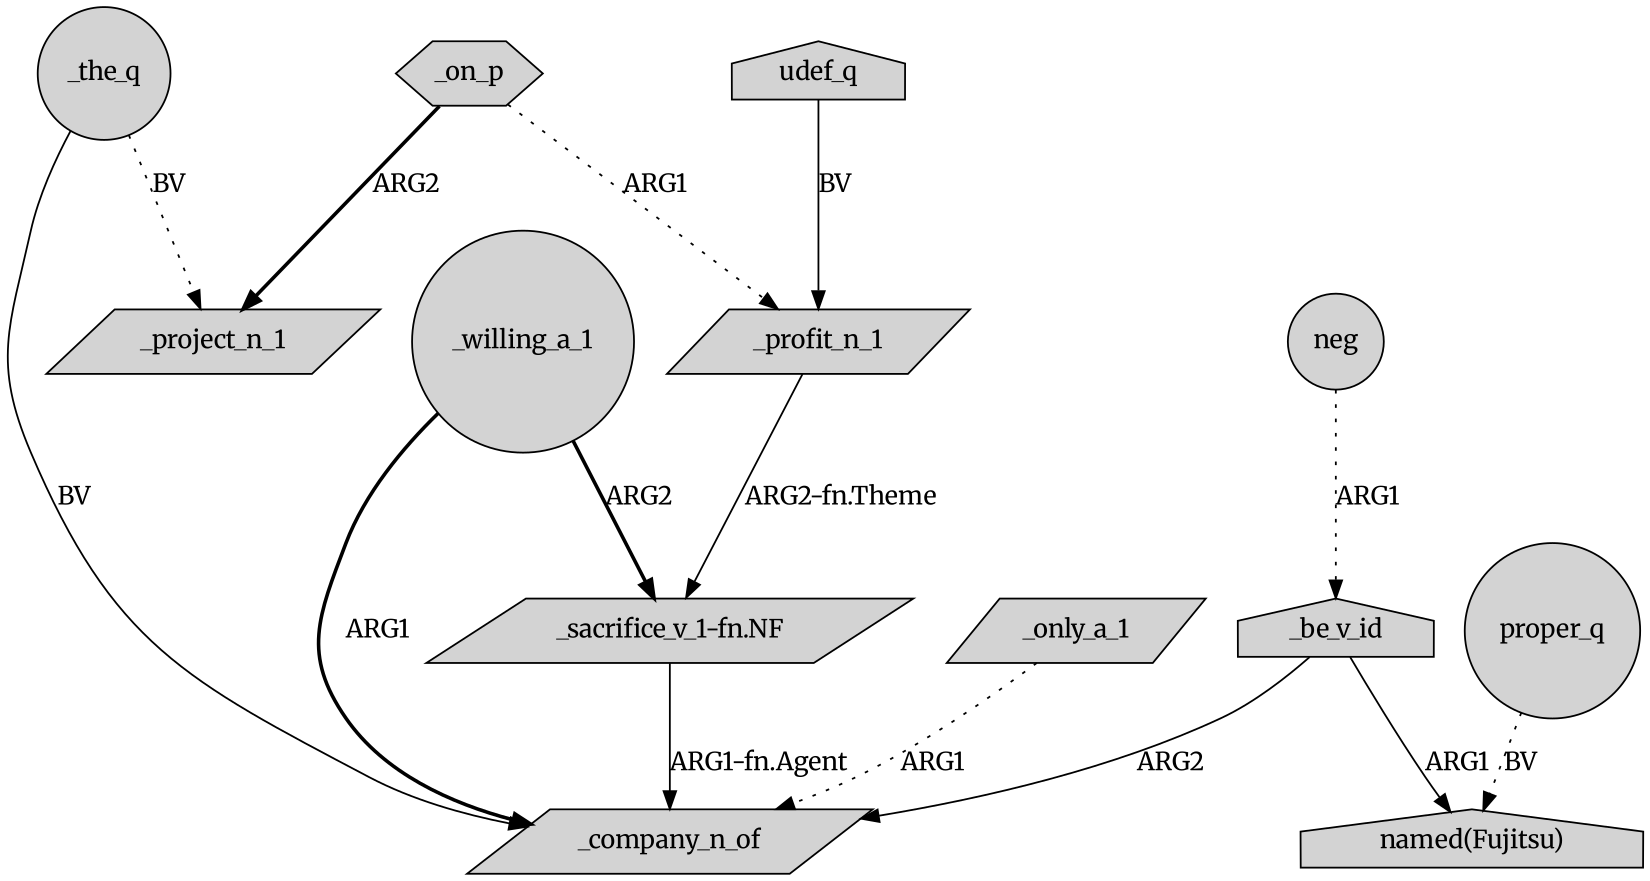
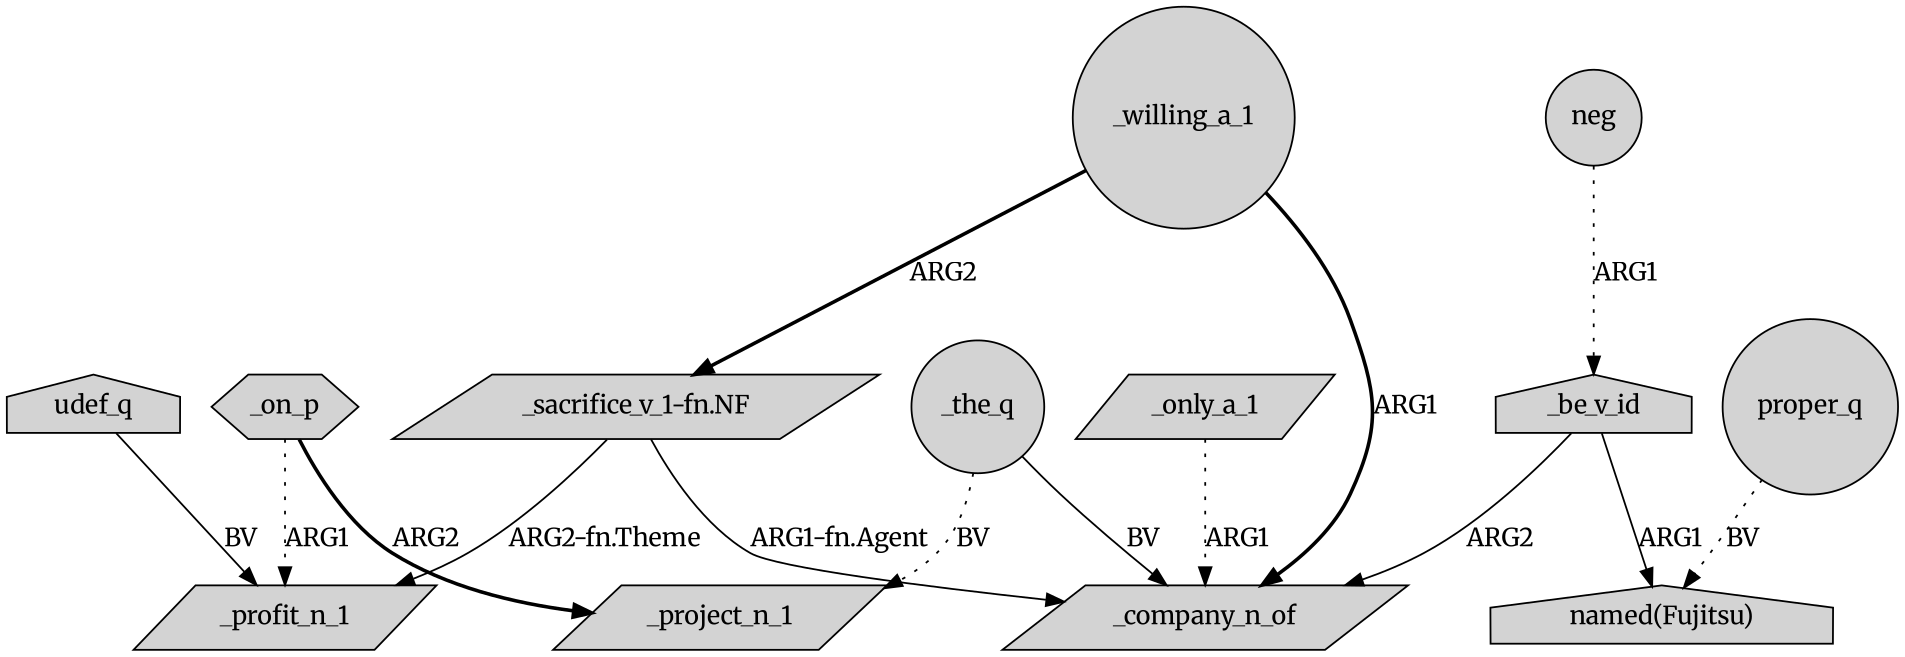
(749, 478) -> (517, 520)
